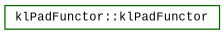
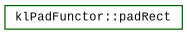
(112, 17) -> (94, 17)
